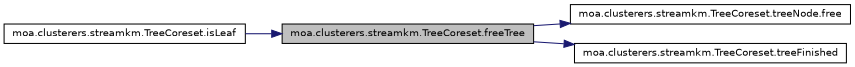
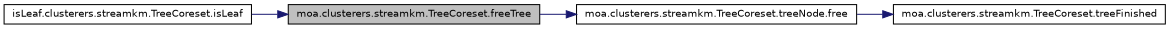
(125, 34) -> (128, 14)
(549, 43) -> (870, 14)
